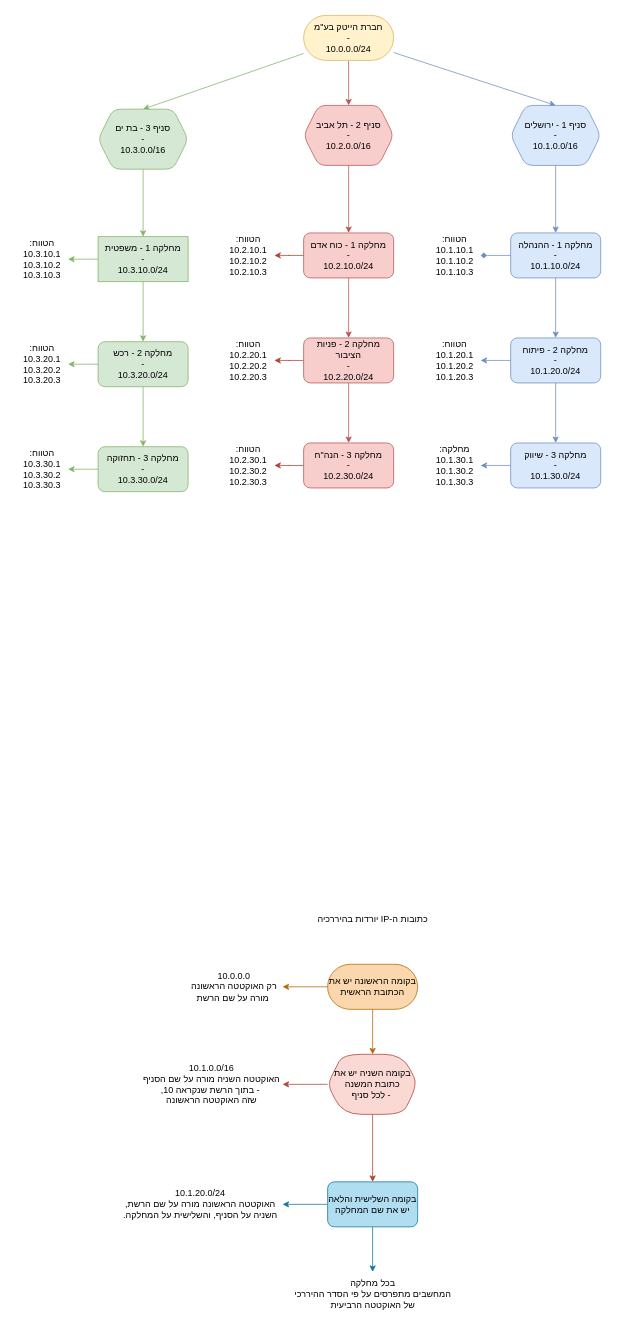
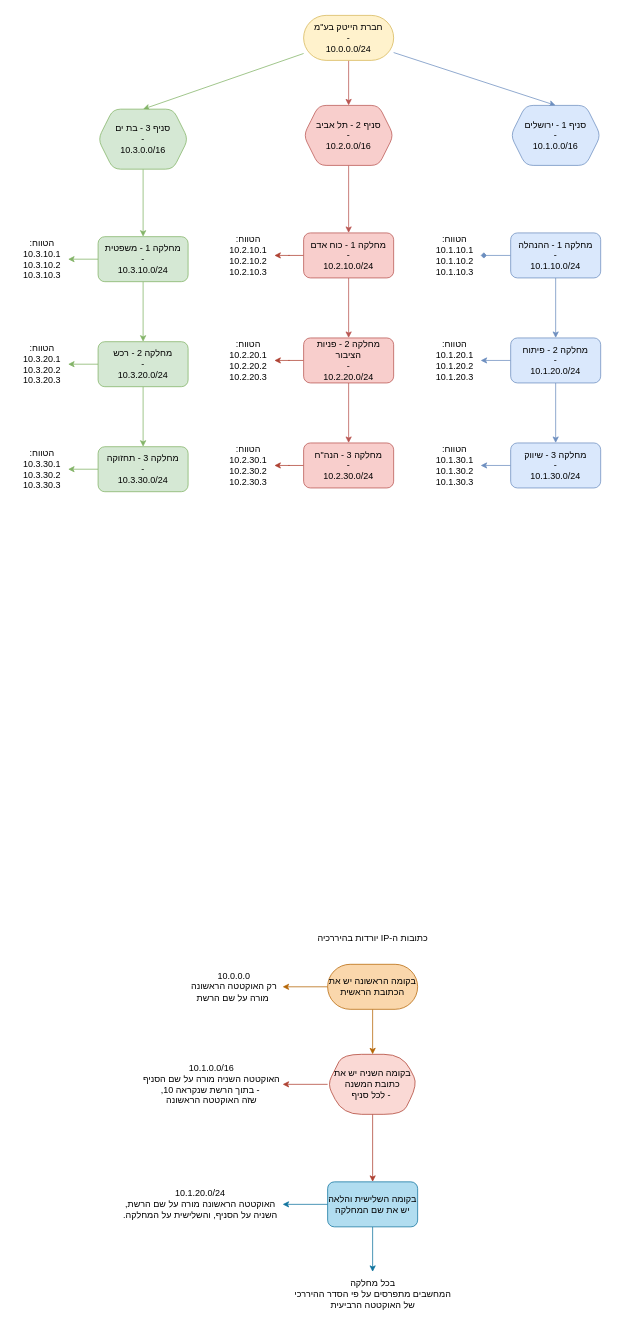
(555, 197) -> none
(143, 259) -> (143, 259)
(455, 465) -> (455, 465)
(372, 919) -> (372, 938)
